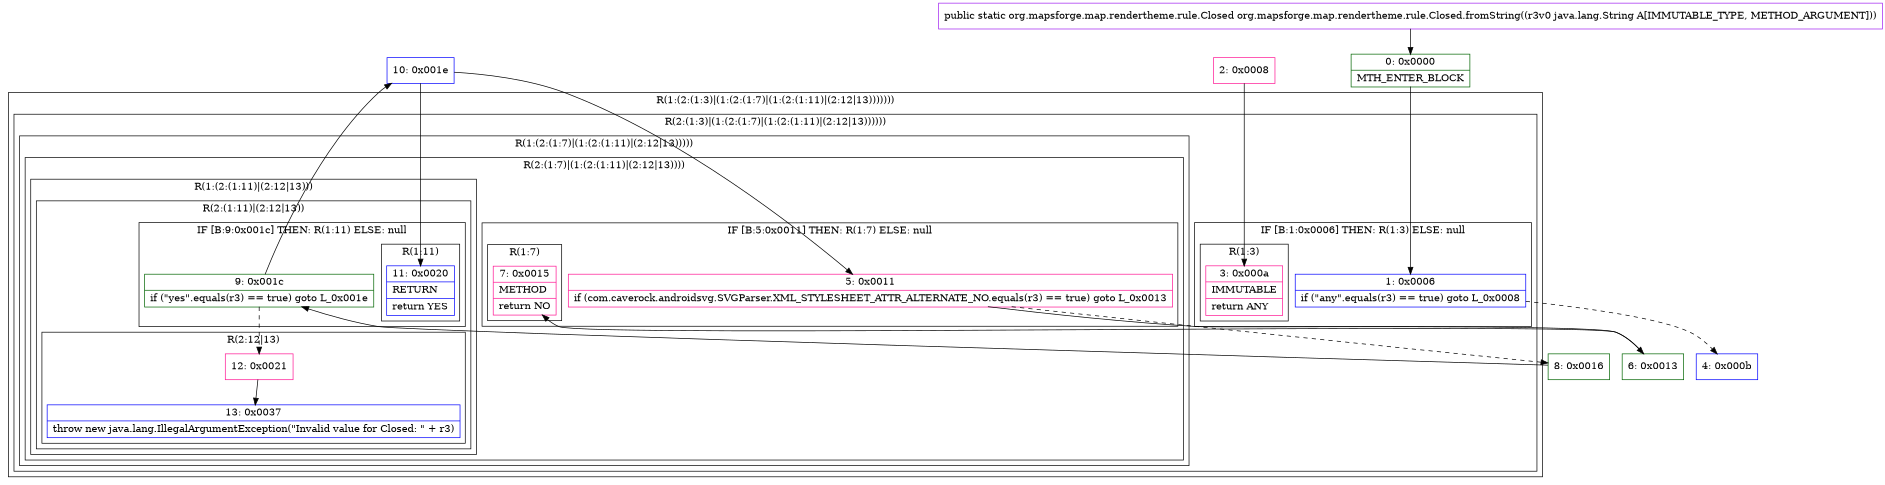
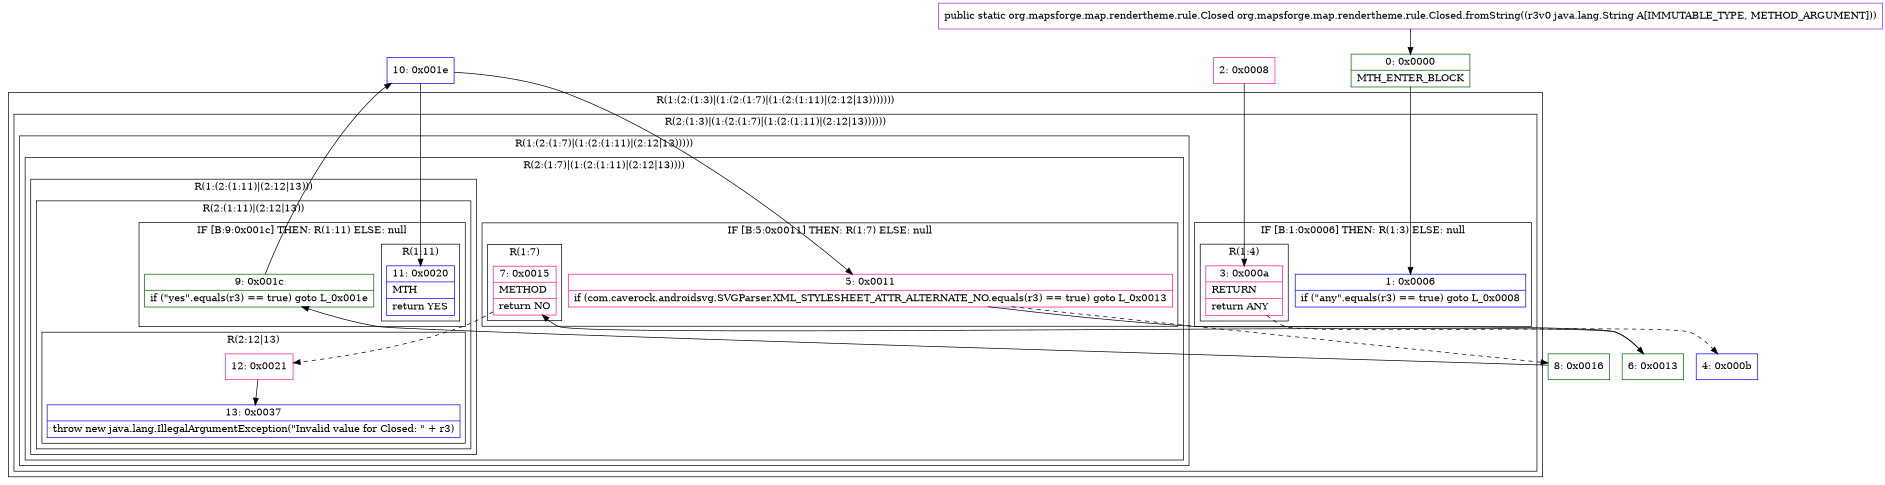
(1244, 252) -> (1244, 252)
(415, 290) -> (405, 290)
(1244, 290) -> (1234, 290)
(1623, 315) -> (1491, 329)
(259, 322) -> (399, 345)
